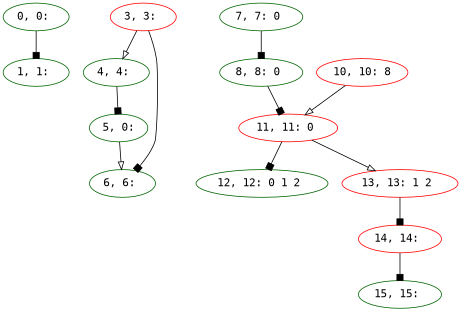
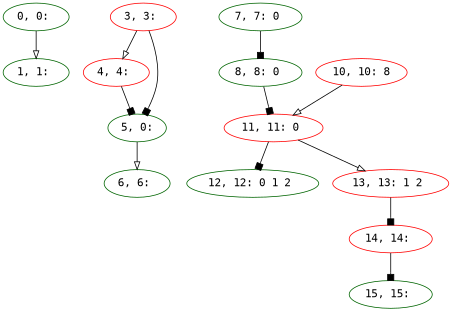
(36, 41) -> (36, 41)
(116, 72) -> (116, 72)
(157, 99) -> (158, 69)
